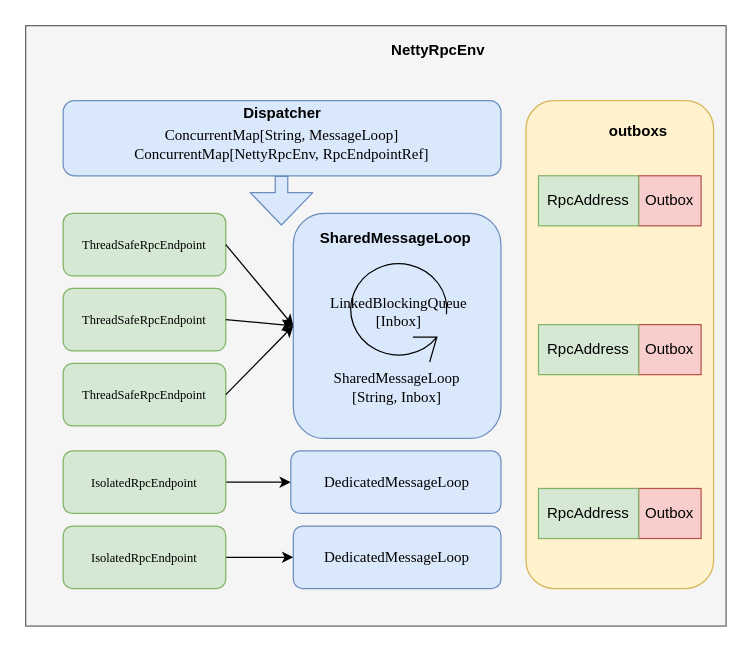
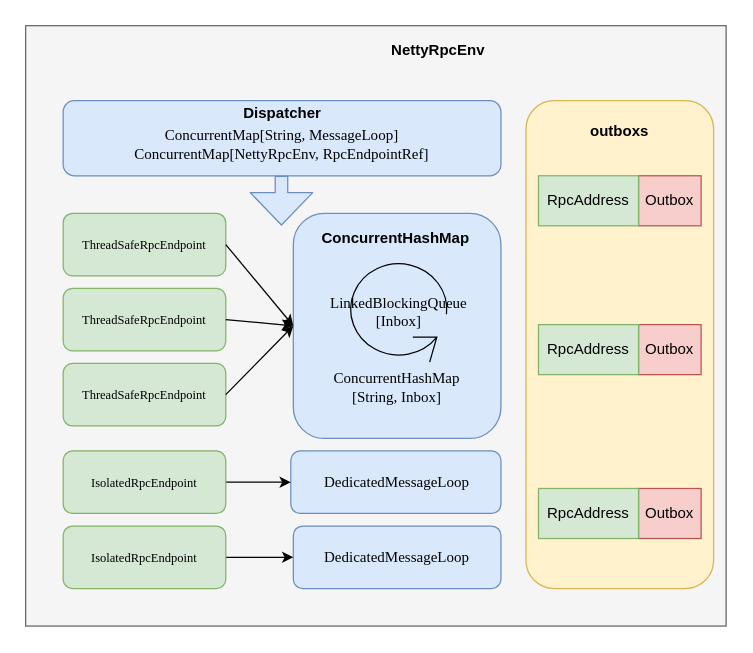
(638, 132) -> (619, 132)
(396, 238) -> (396, 238)
(397, 387) -> (397, 387)
